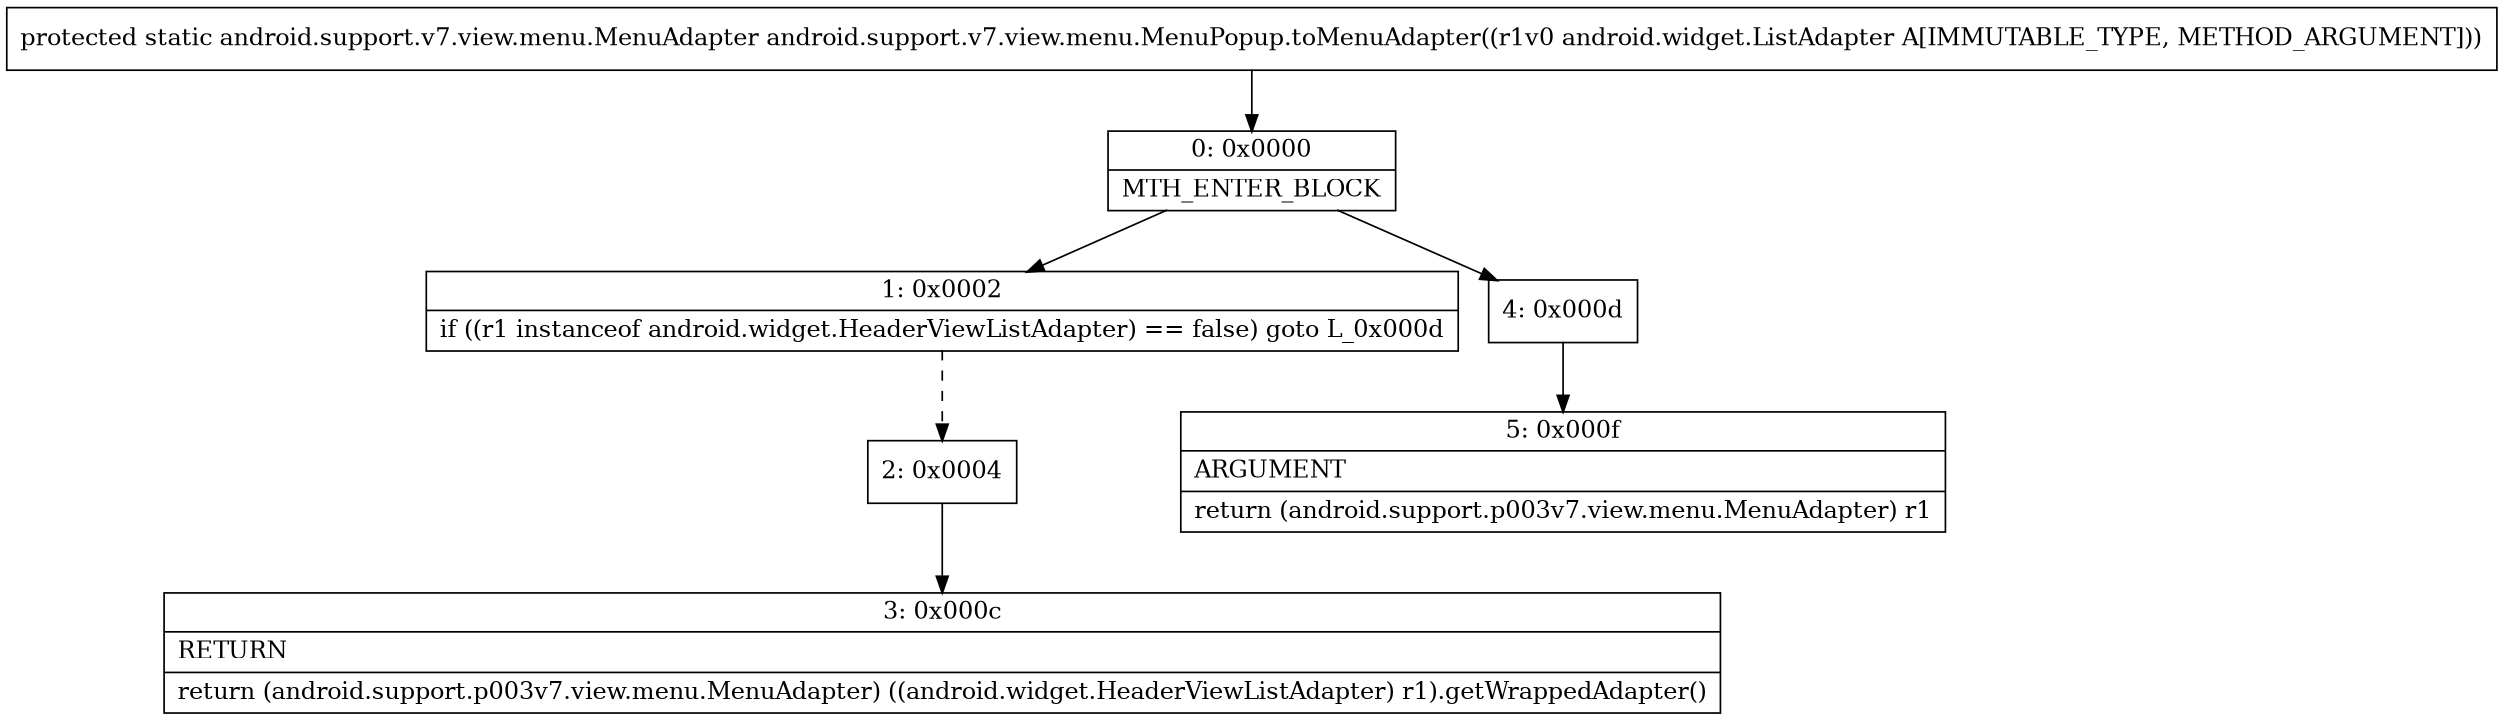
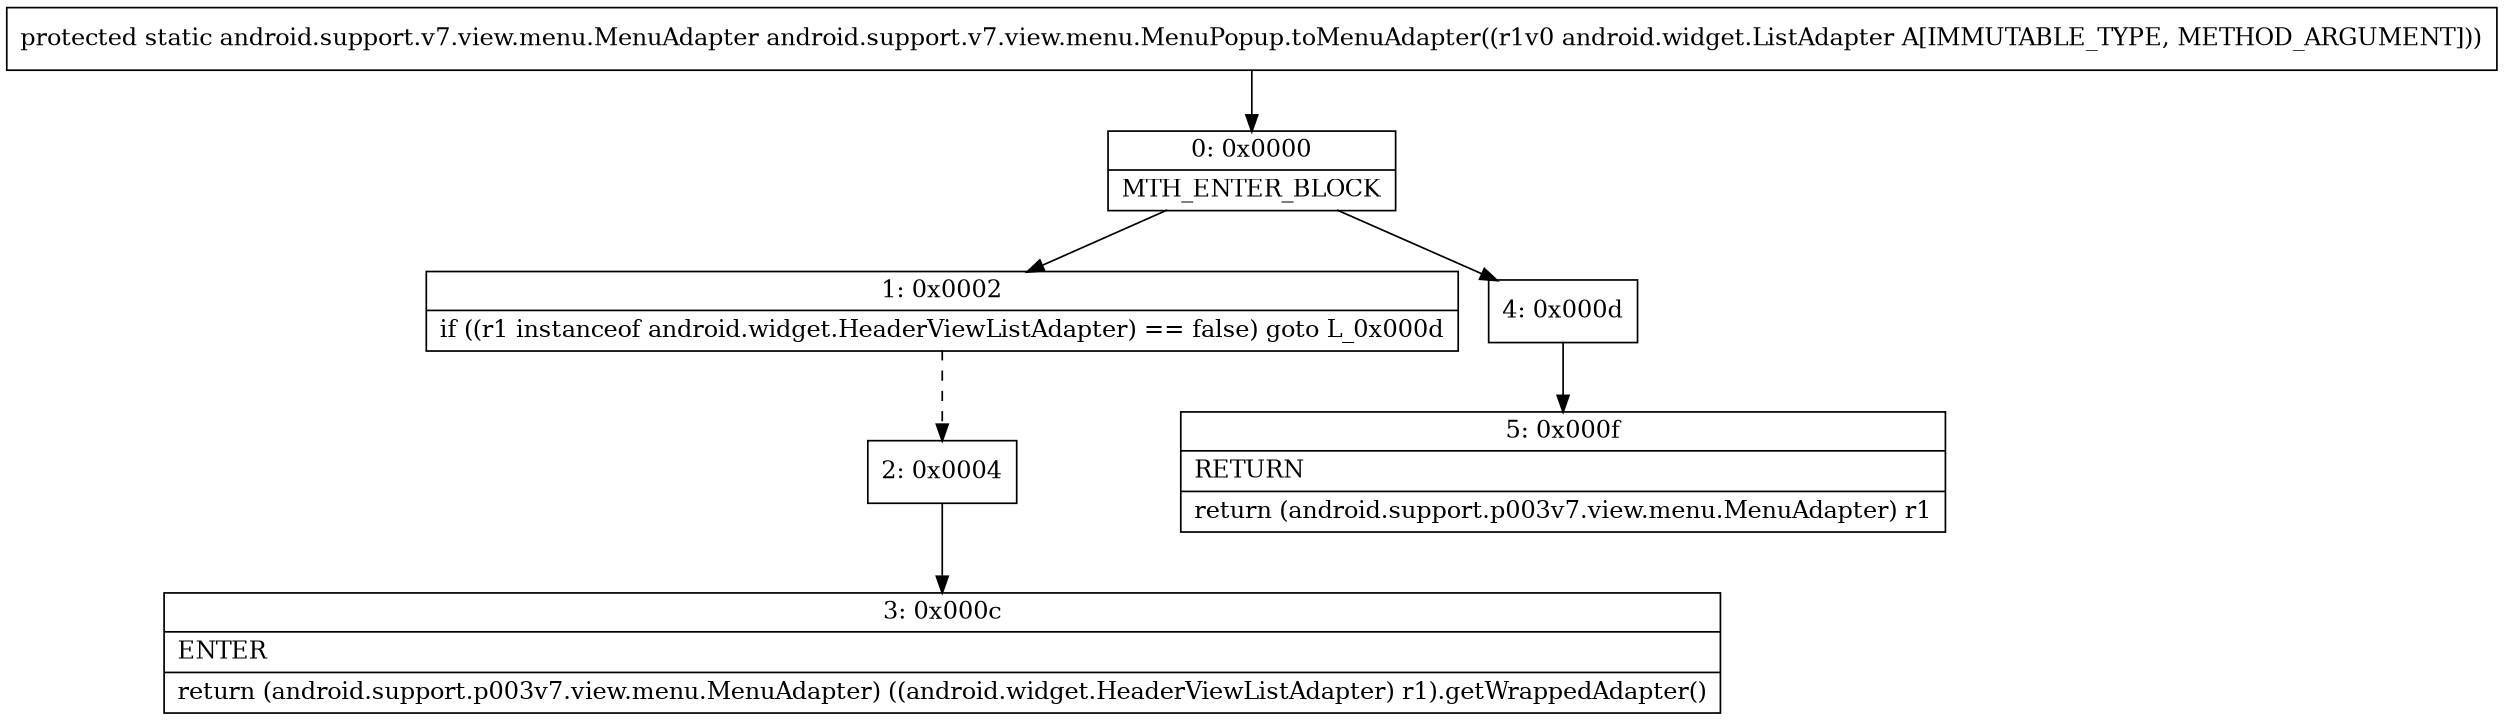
(1270, 470) -> (1249, 470)
(233, 651) -> (222, 651)
